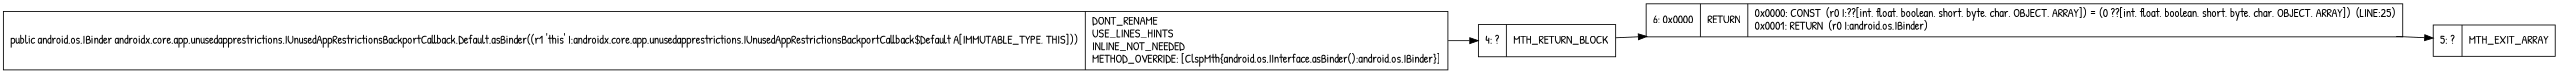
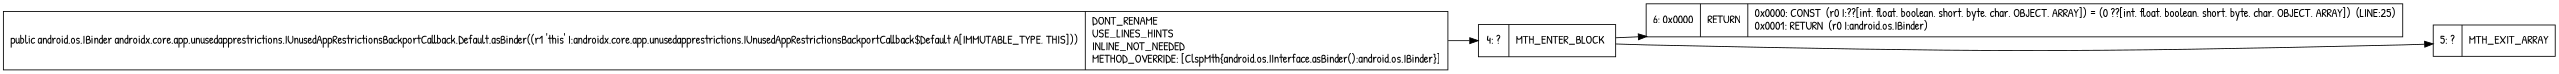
(2410, 37) -> (2020, 51)
(1561, 40) -> (1561, 40)
